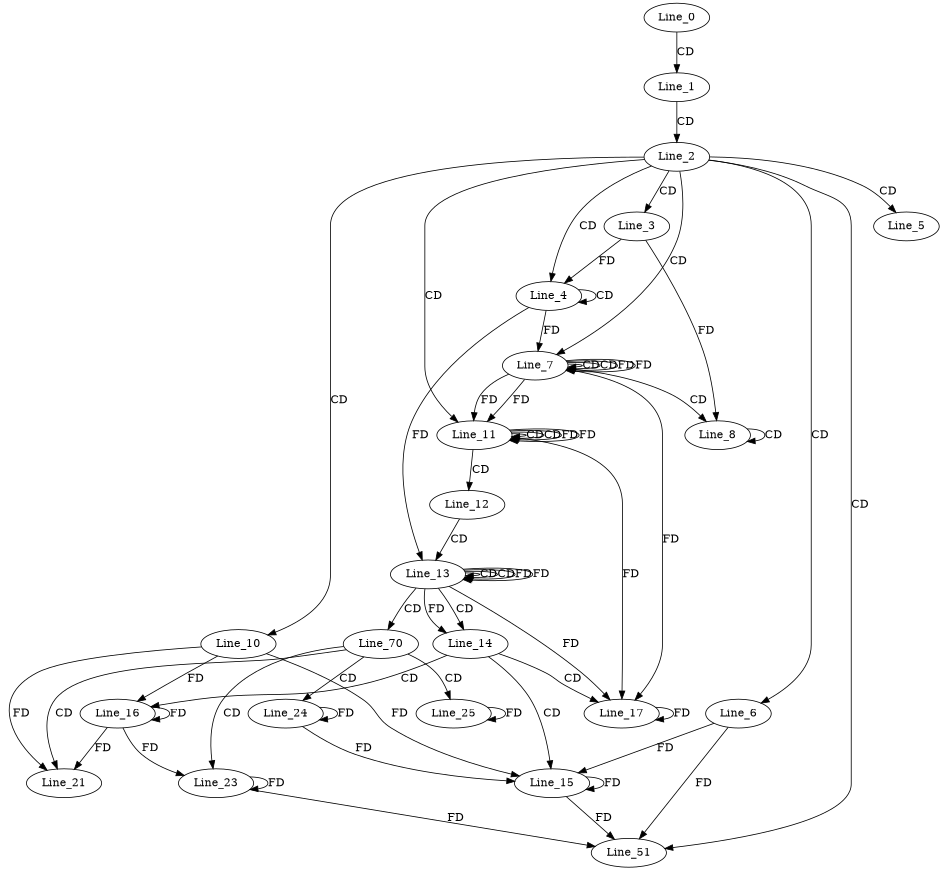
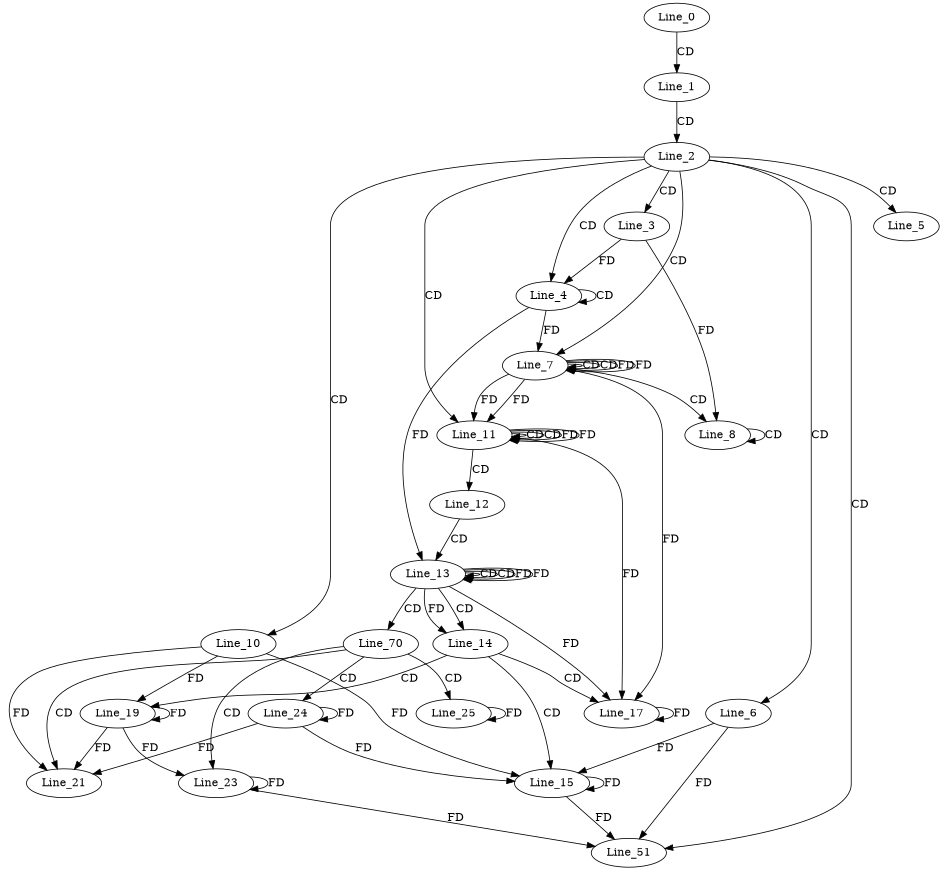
(118, 714) -> (118, 714)
none -> (180, 748)
